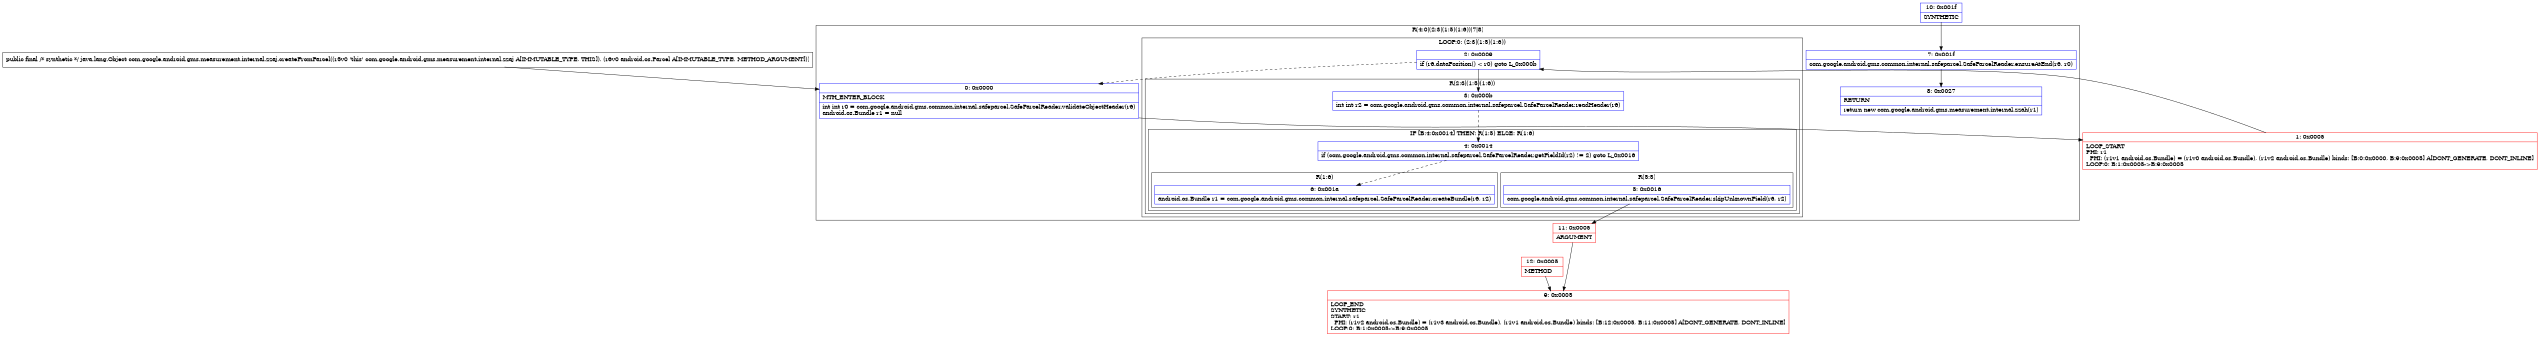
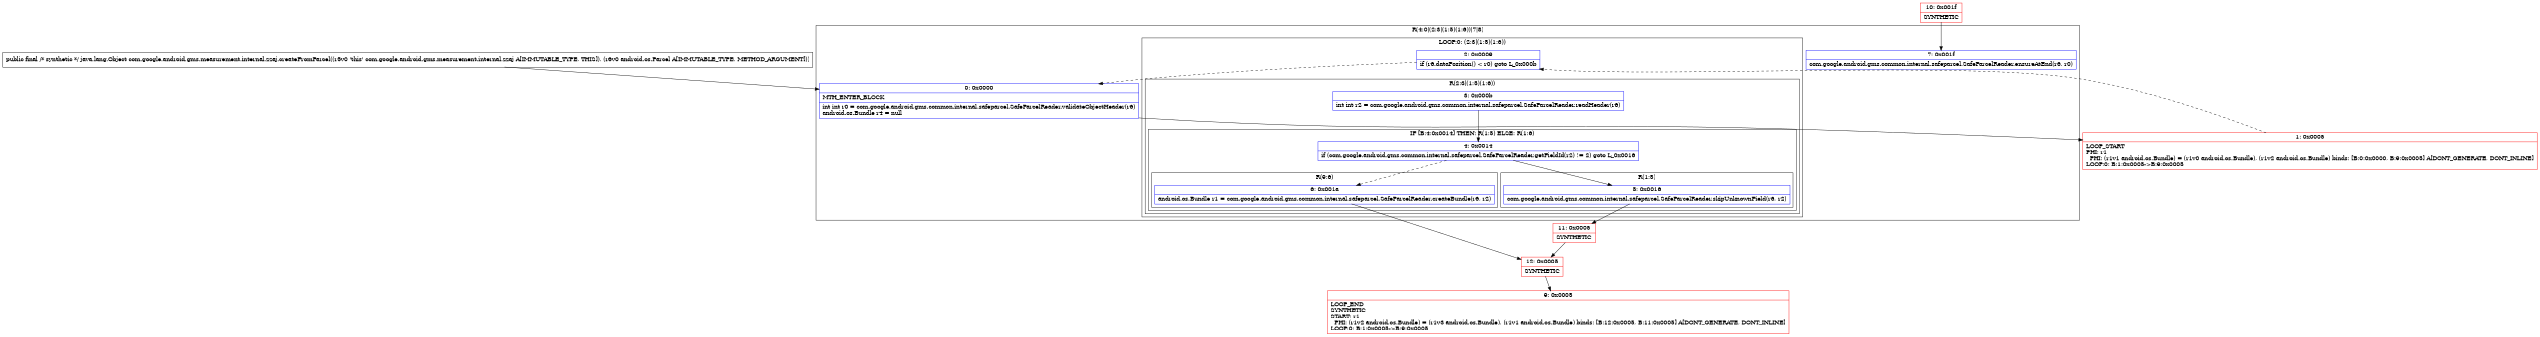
(1941, 13) -> (1941, 13)
(1909, 70) -> (1909, 70)
(1478, 76) -> none
(1941, 101) -> none
(862, 113) -> (862, 113)
(1478, 124) -> (1478, 124)
none -> (1551, 170)
(1325, 177) -> (1325, 177)
(1647, 177) -> (1647, 177)
none -> (1434, 231)
(1574, 238) -> (1574, 238)
(1569, 265) -> (1560, 248)
(1538, 271) -> (1542, 271)
